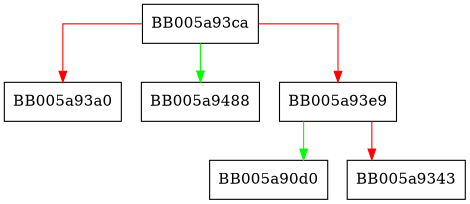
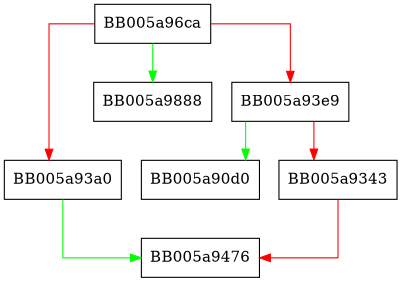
(200, 24) -> (153, 24)
(200, 102) -> (153, 102)
none -> (200, 258)
